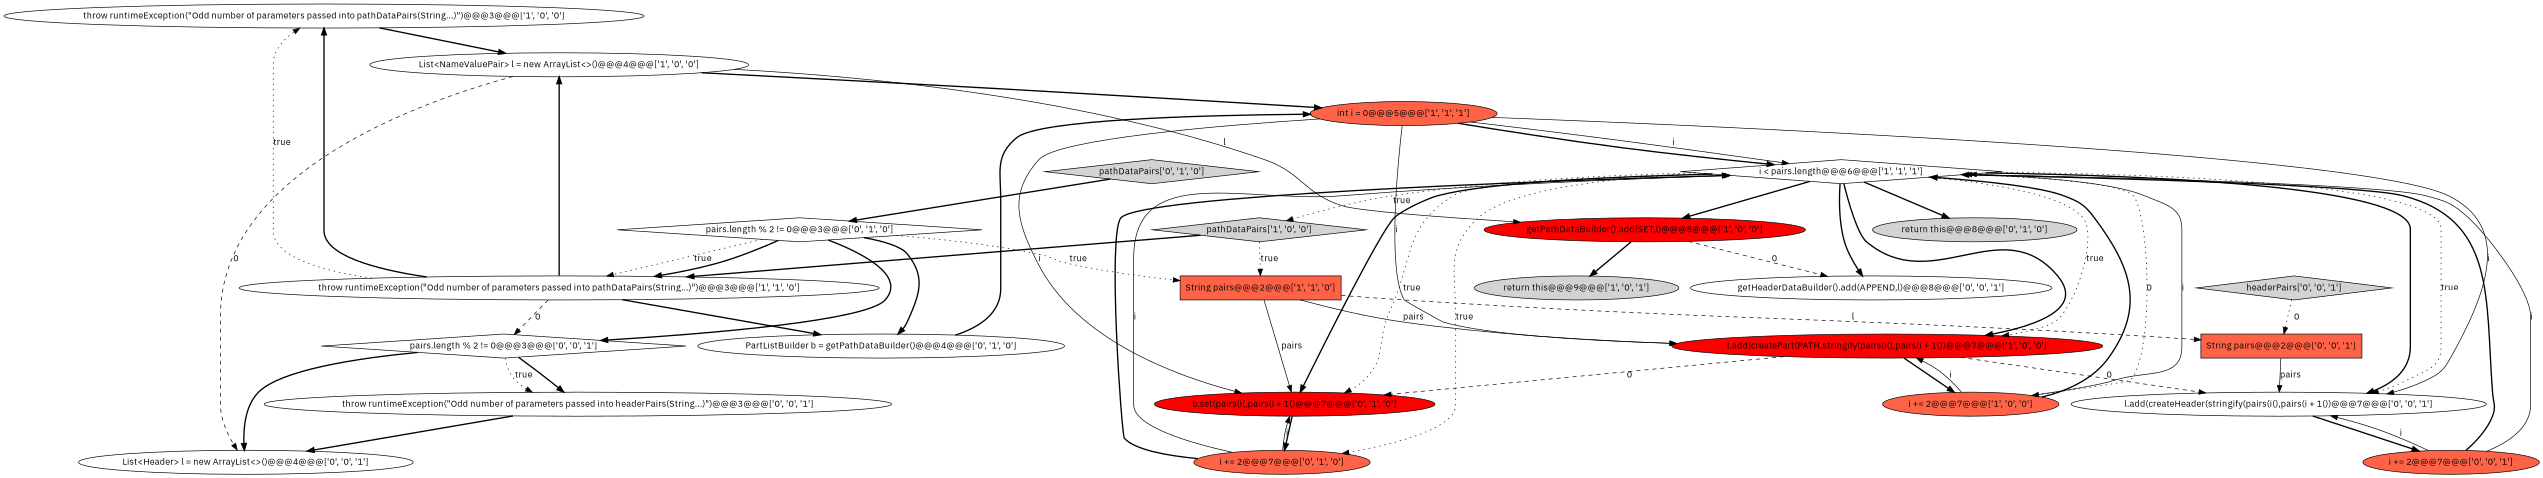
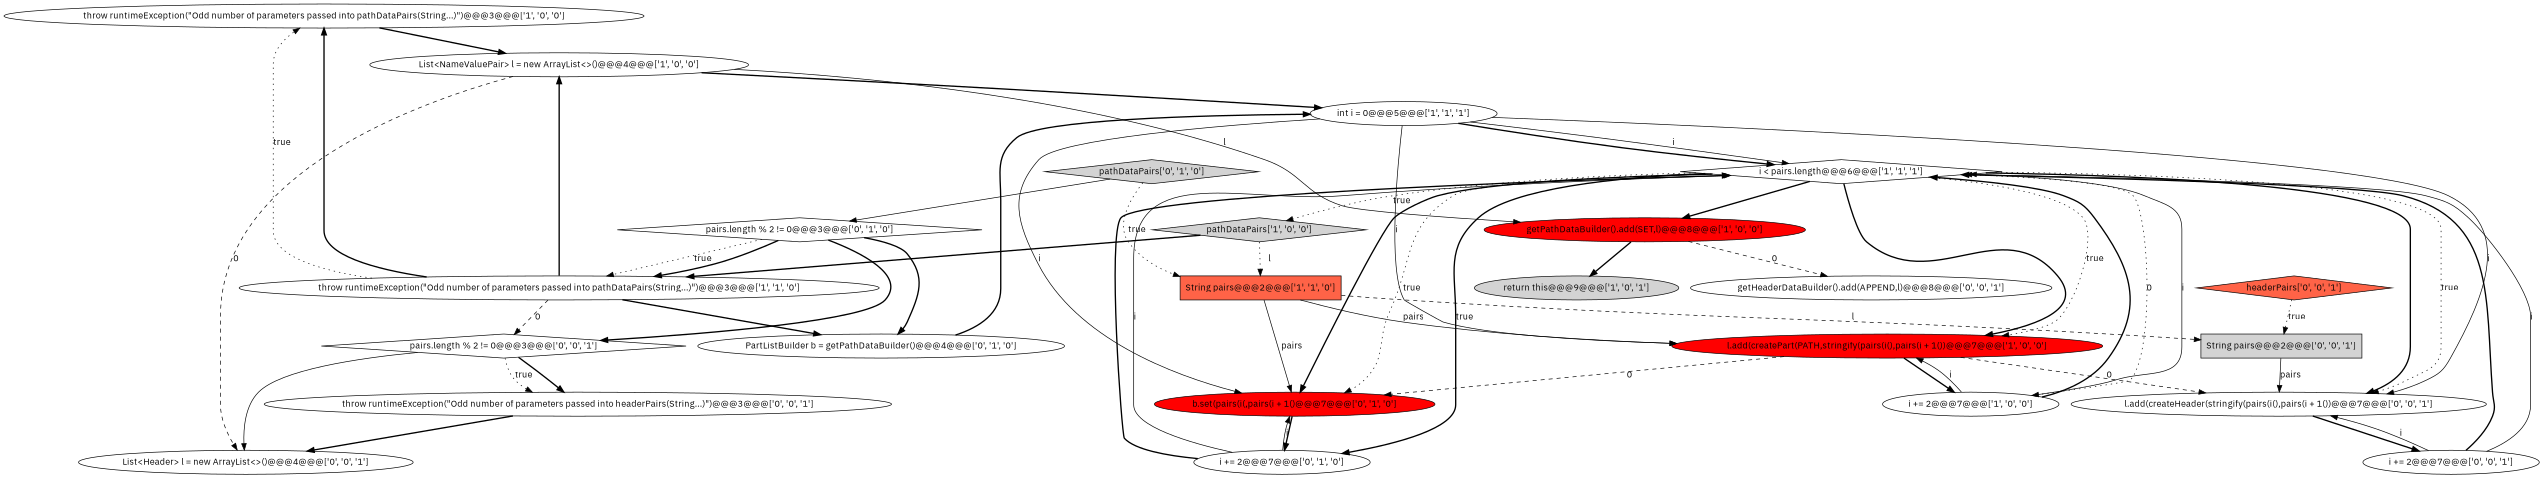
(1404, 114) -> (1404, 114)
(983, 200) -> (983, 200)
(1842, 229) -> none
(1975, 230) -> none
(1456, 252) -> (1456, 252)
(1042, 255) -> (1125, 235)
(1270, 259) -> (1270, 259)
(2294, 288) -> (2294, 288)
(2297, 317) -> (2297, 317)
(2281, 346) -> (2281, 346)
(309, 370) -> (309, 370)
(1971, 404) -> (1971, 404)
(1282, 462) -> (1282, 462)
(2451, 462) -> (2451, 462)
